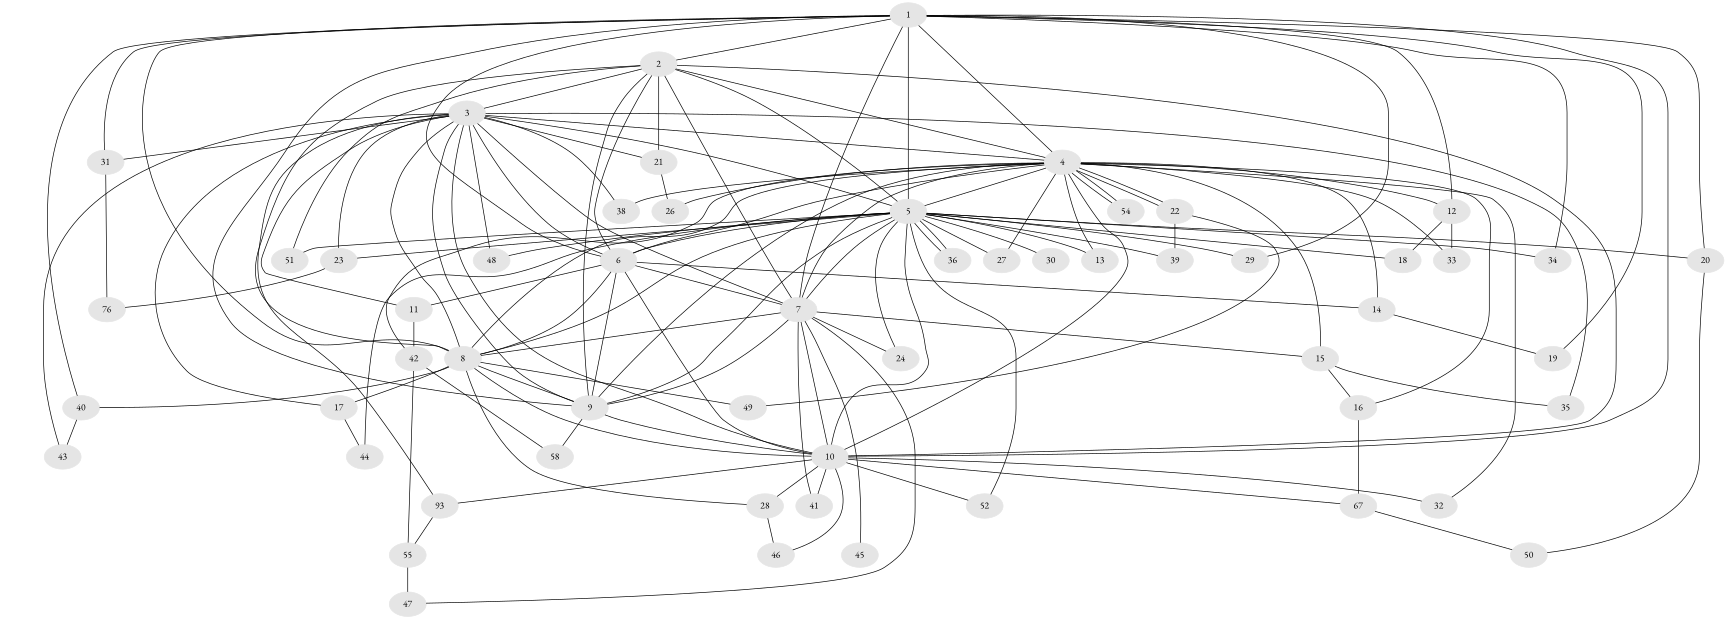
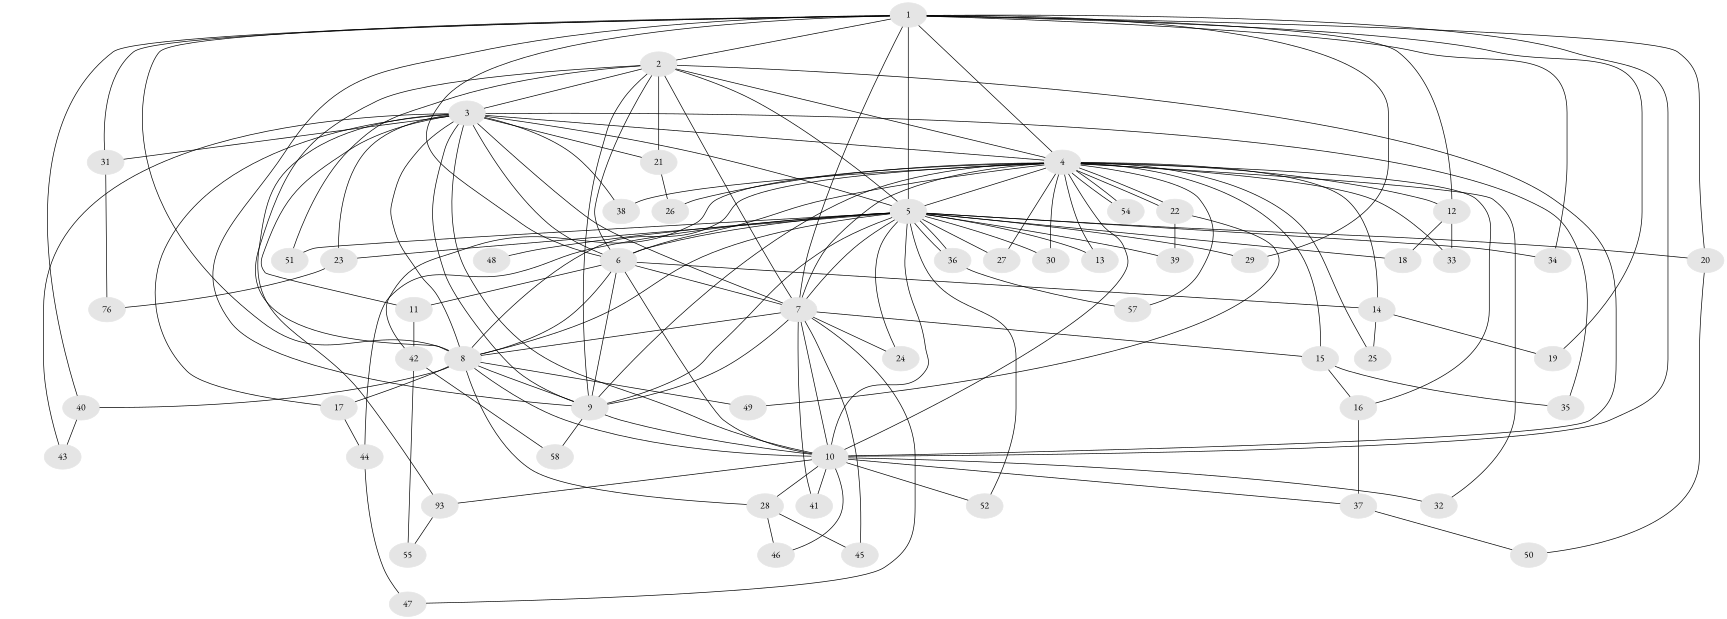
(479, 187) -> none
none -> (1052, 211)
none -> (1133, 310)
none -> (1373, 359)
(1358, 506) -> (1358, 506)
none -> (812, 531)
(408, 580) -> (373, 534)
